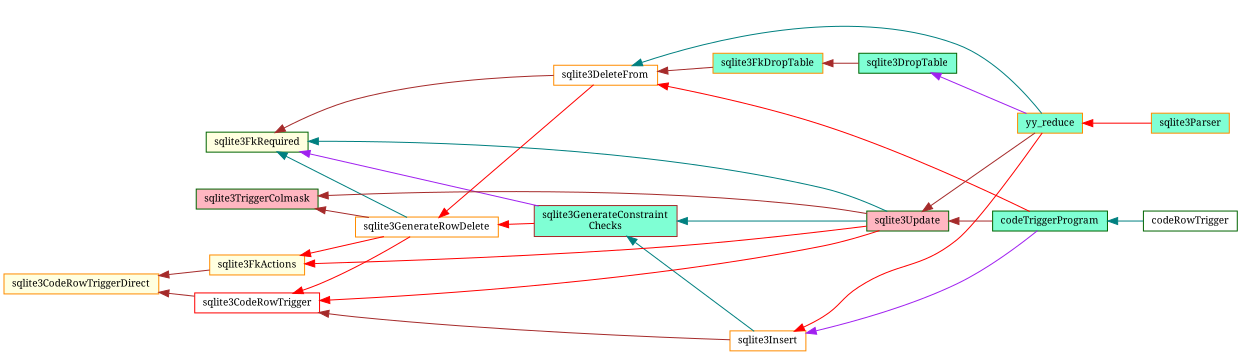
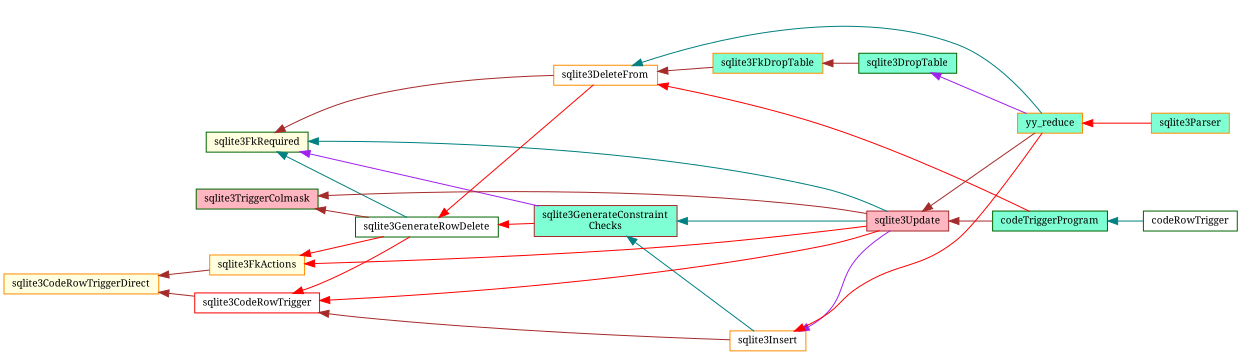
(908, 221) -> (908, 221)
(427, 227) -> (427, 227)
(933, 294) -> (846, 276)
